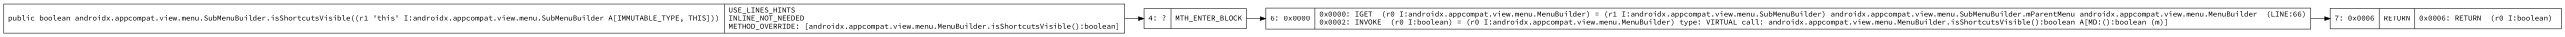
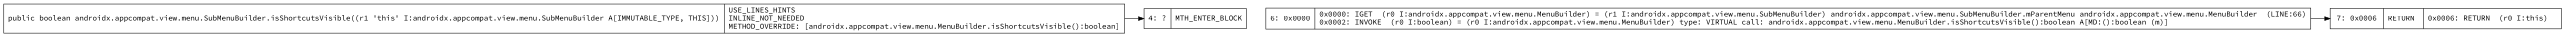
(2488, 18) -> (2490, 18)
(1253, 19) -> none
